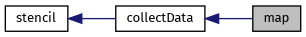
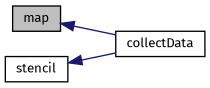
(236, 19) -> (95, 31)
